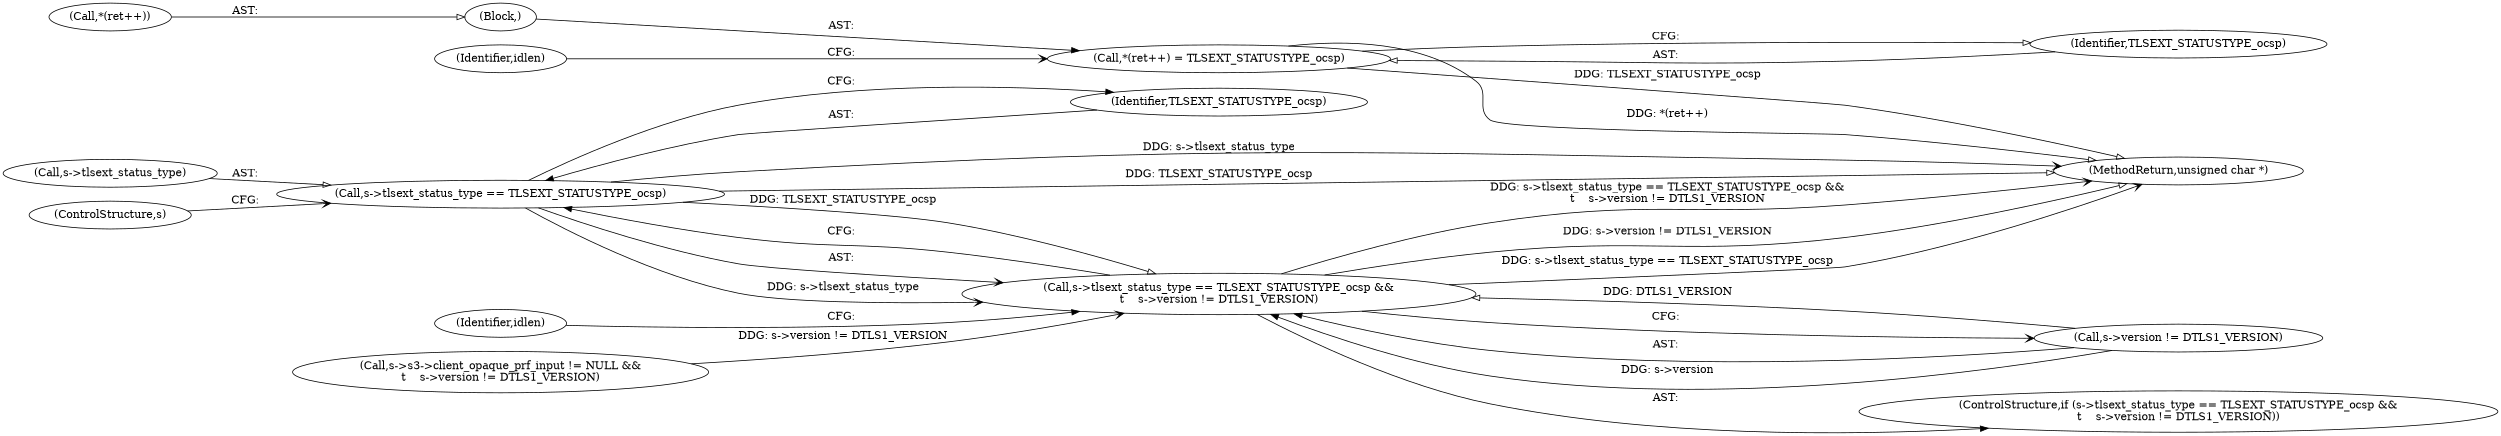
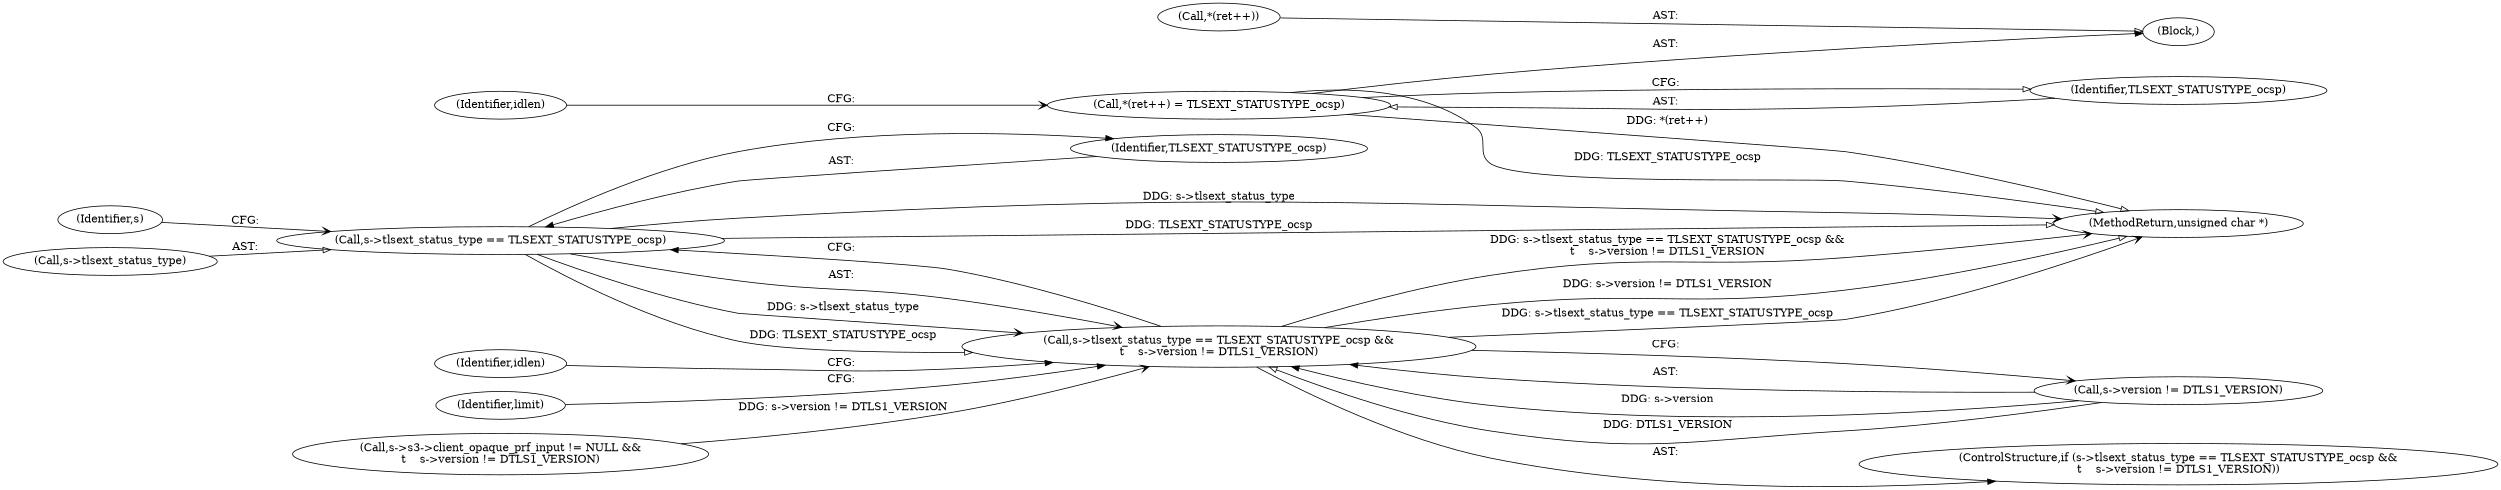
(804, 35) -> (1723, 57)
(110, 215) -> (110, 220)
none -> (501, 405)
